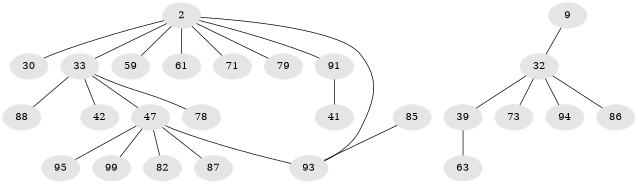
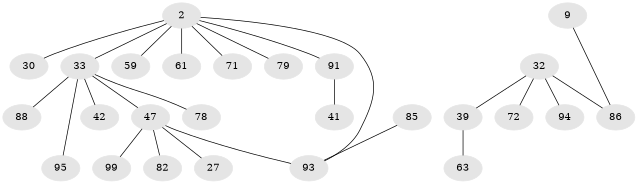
(554, 41) -> (592, 66)
(514, 117) -> (514, 117)
(106, 143) -> (70, 117)
(213, 168) -> (213, 168)
